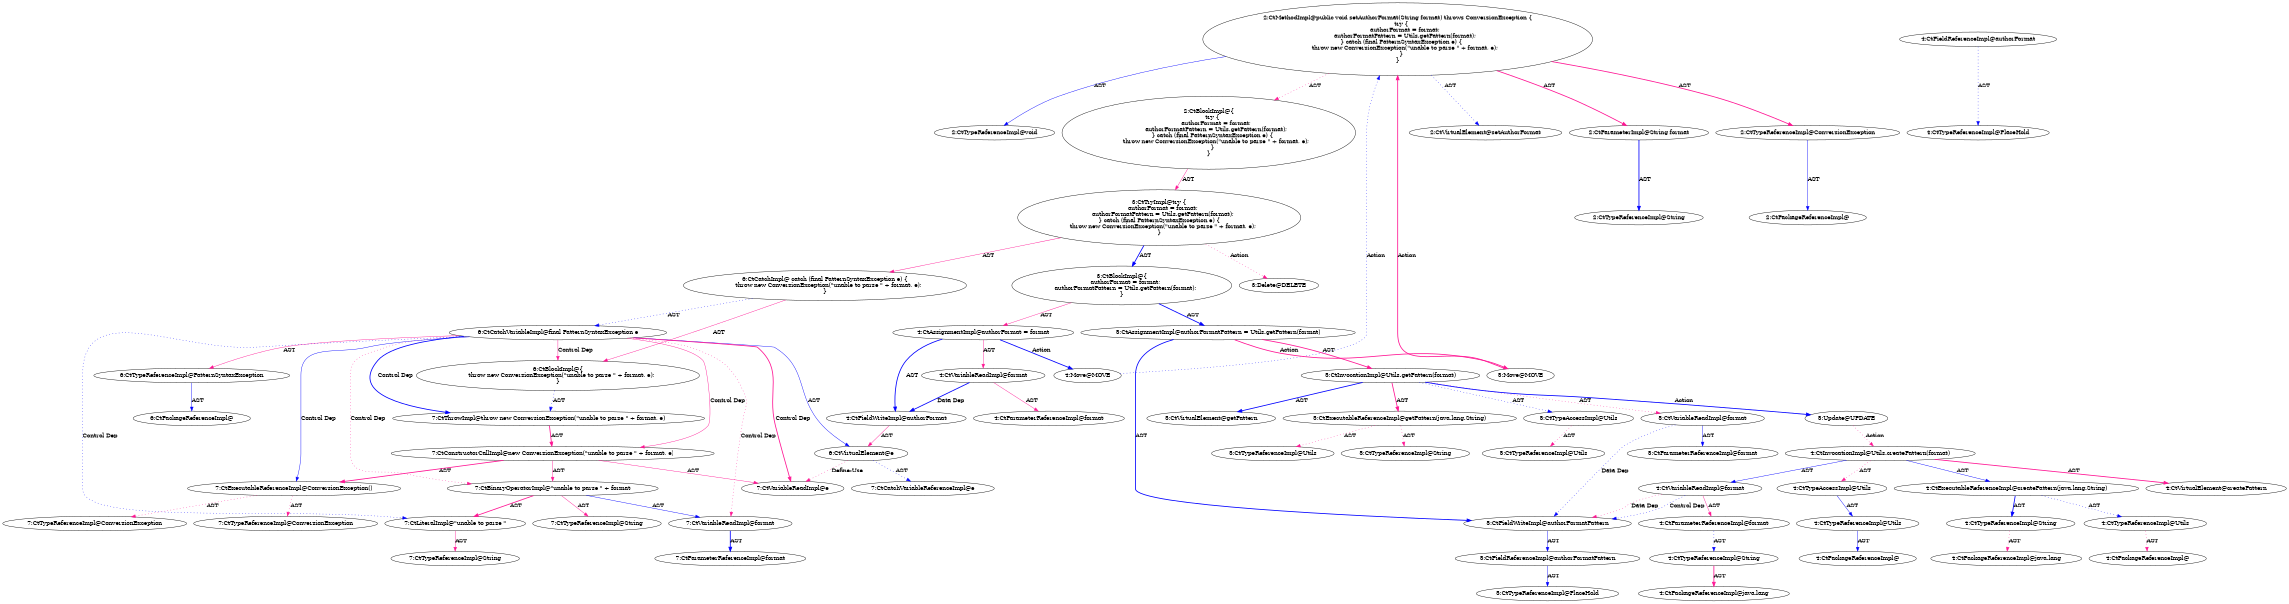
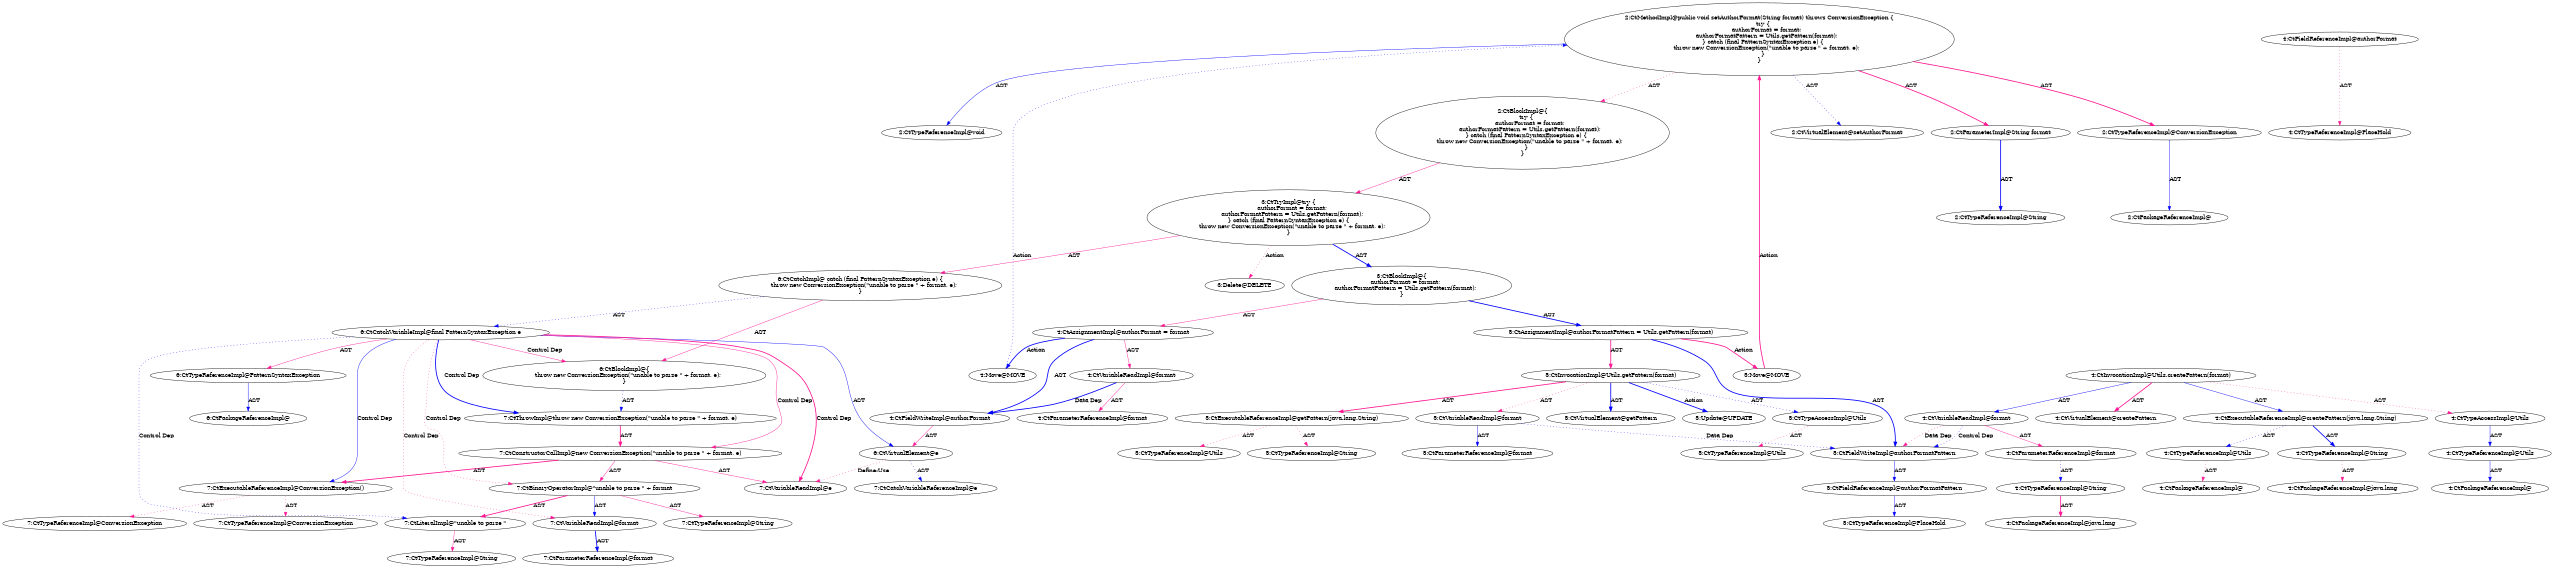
(1978, 84) -> (2340, 84)
(1862, 434) -> none
